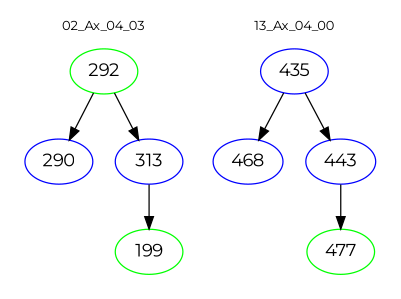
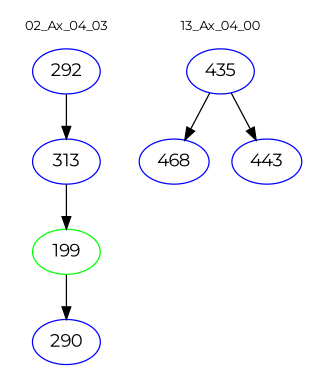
(104, 71) -> (66, 71)
(84, 111) -> (66, 291)
(341, 252) -> none
